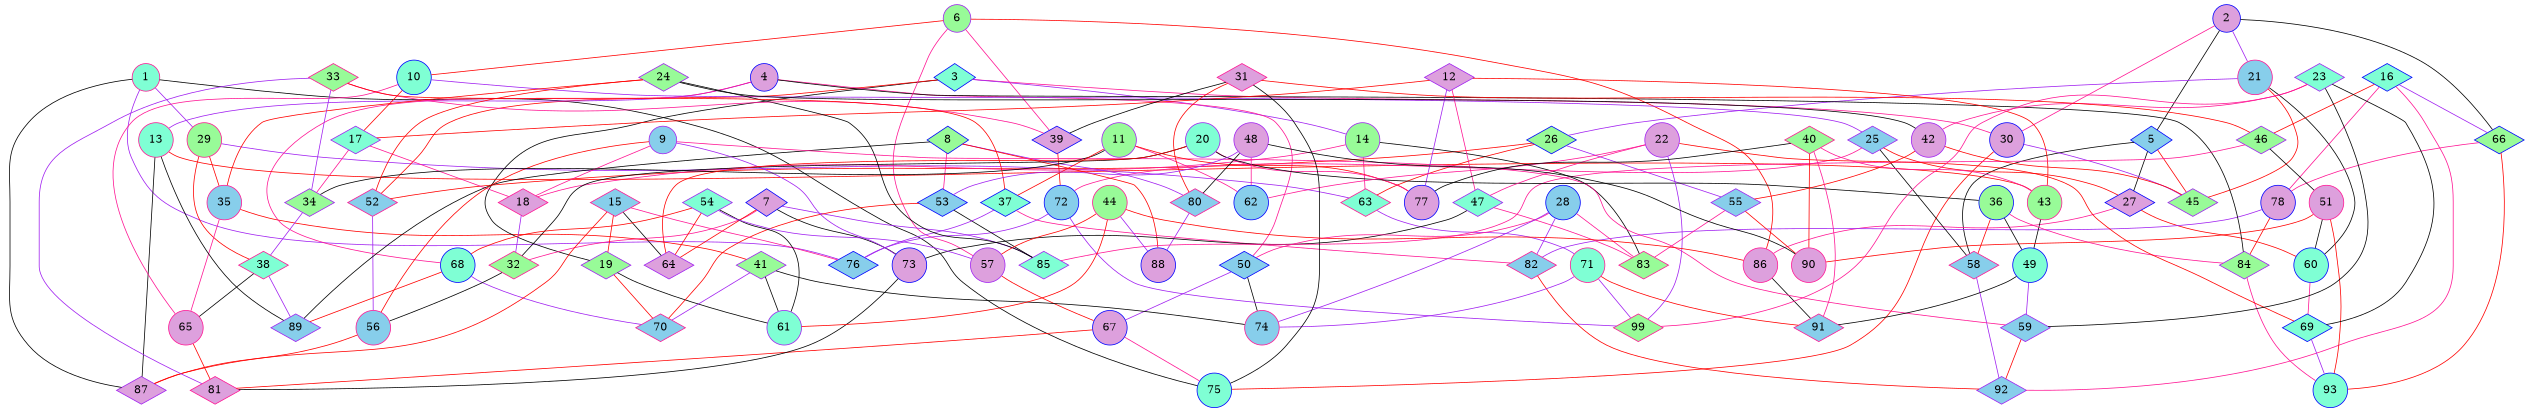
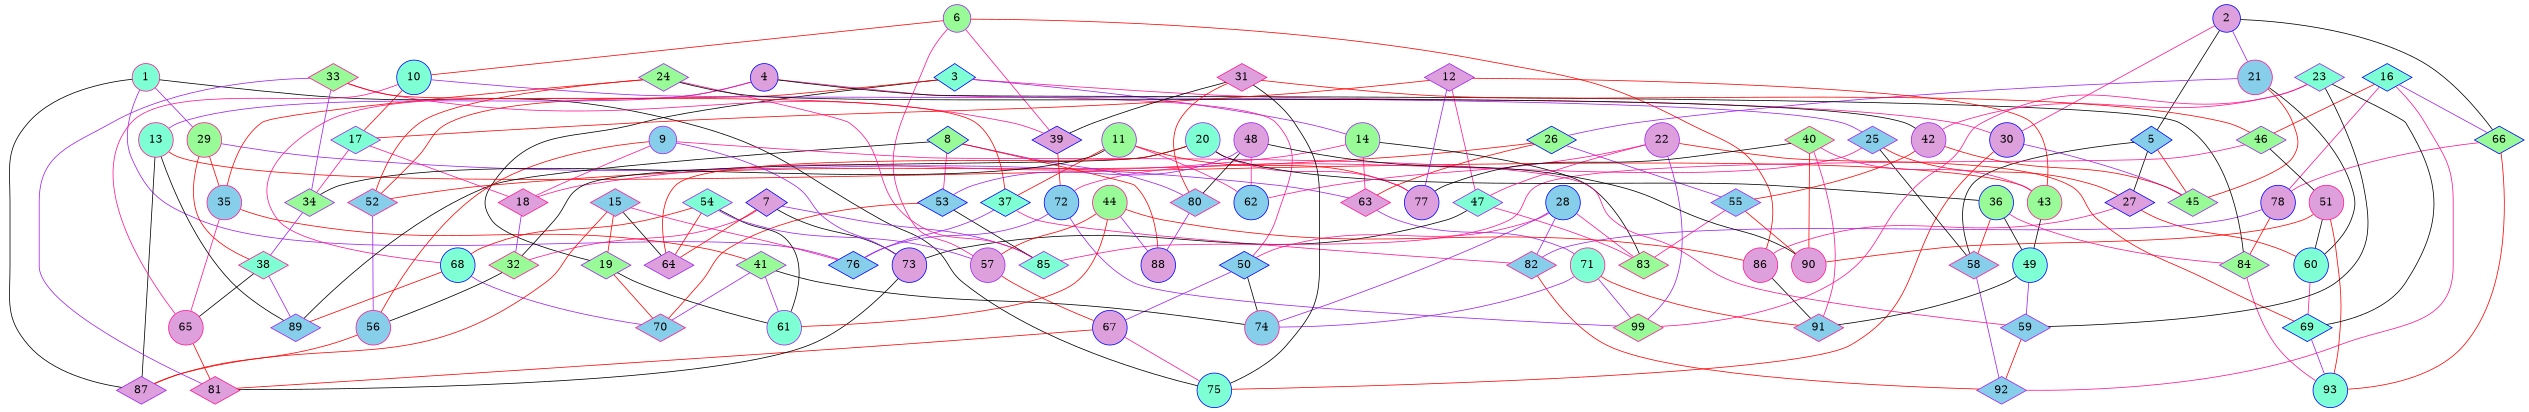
(867, 141) -> (867, 141)
(1366, 203) -> (1366, 203)
(772, 294) -> (772, 294)
